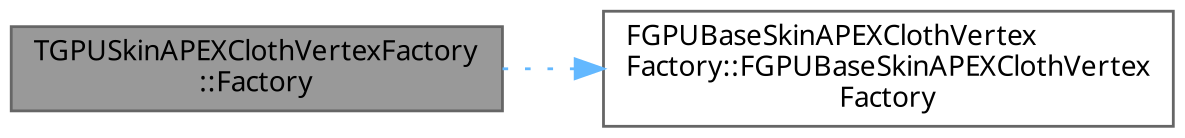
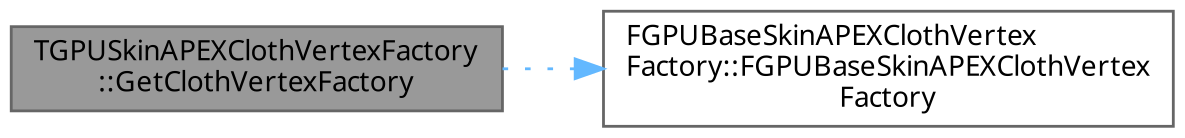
(257, 69) -> (257, 69)
